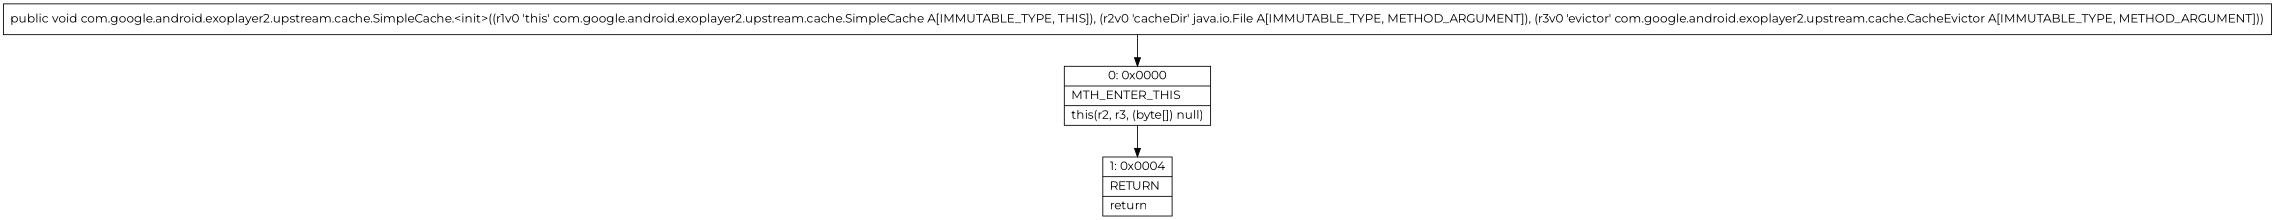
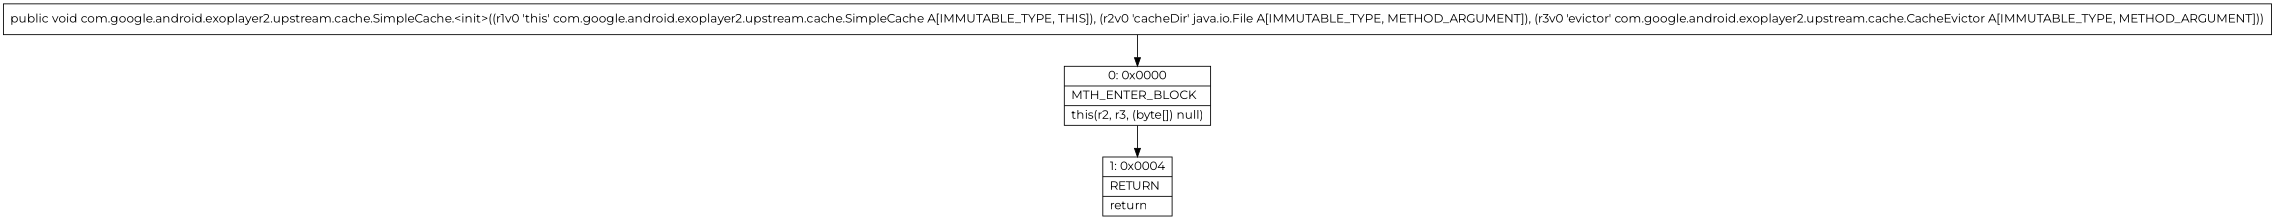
(1126, 95) -> (1134, 95)
